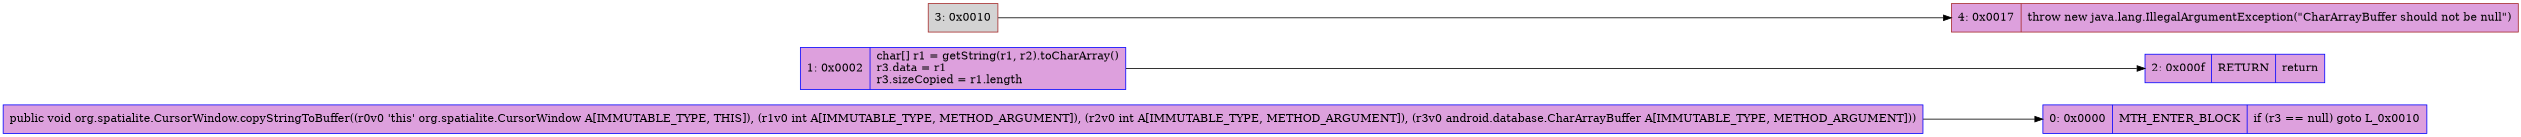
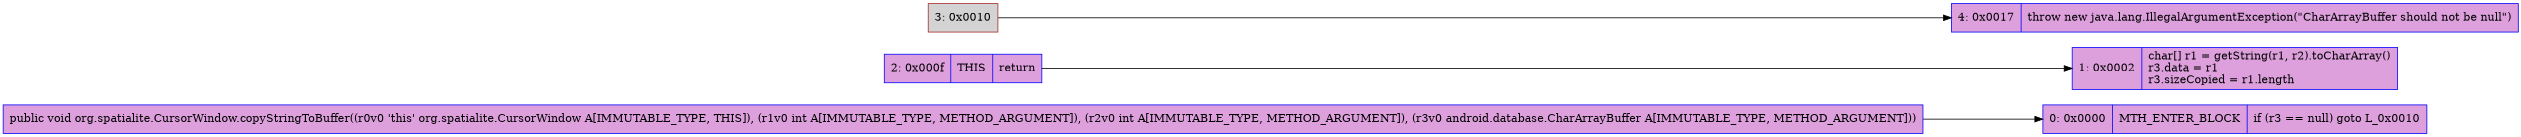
(2235, 18) -> (2235, 18)
(1631, 68) -> (1553, 68)
(2244, 68) -> (972, 68)
